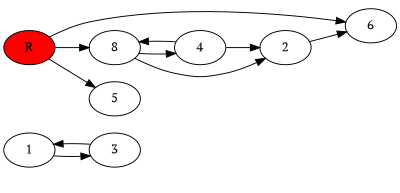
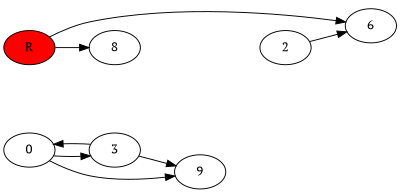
(200, 48) -> none
(195, 77) -> none
(115, 99) -> none
(29, 150) -> (29, 150)
none -> (200, 172)
